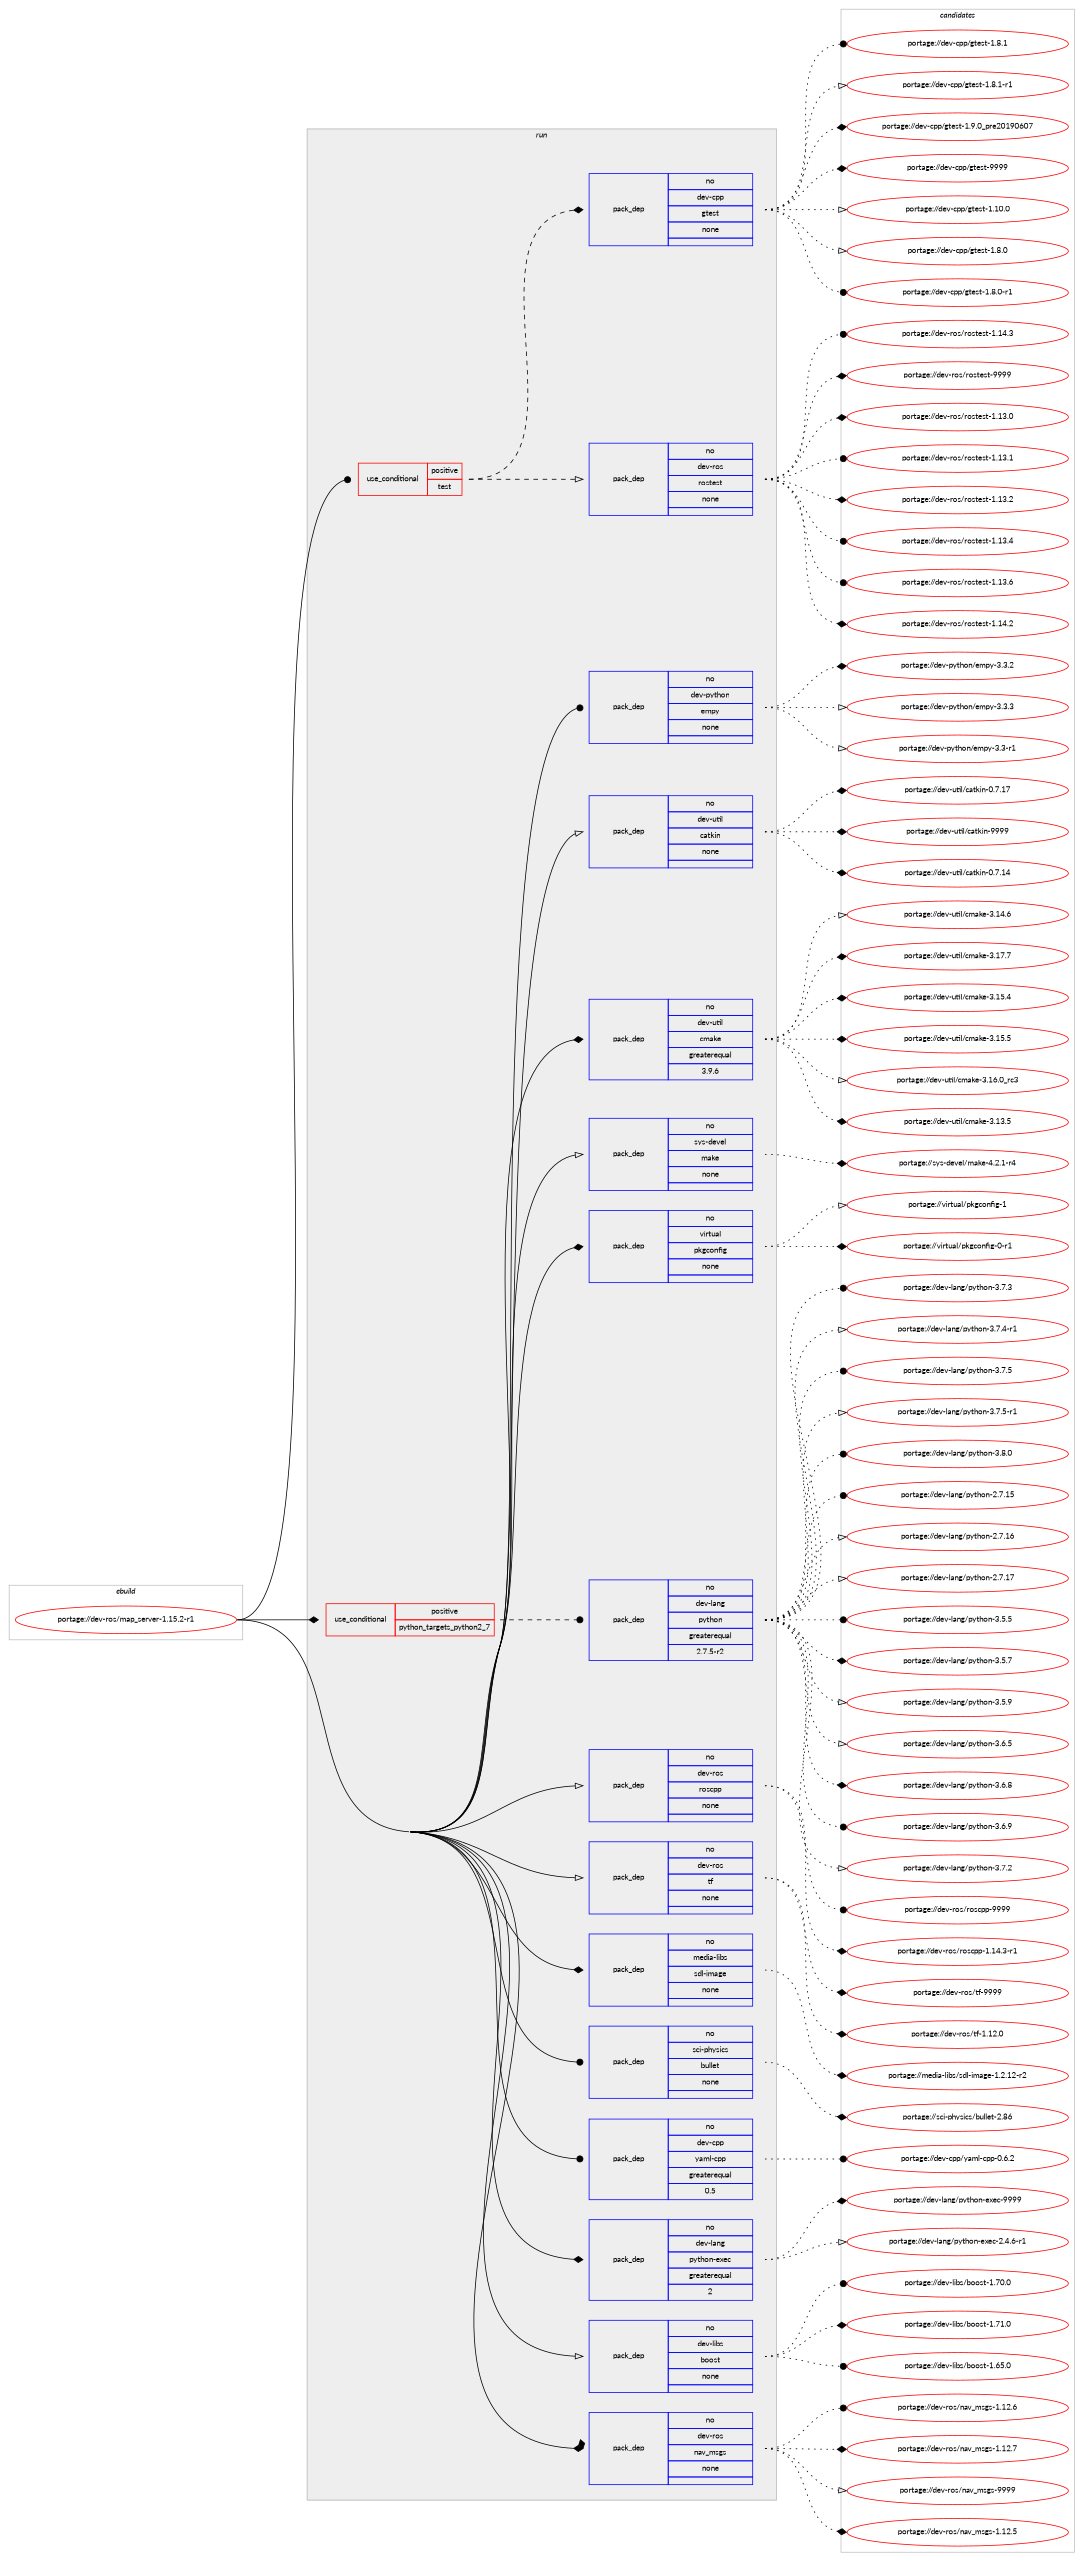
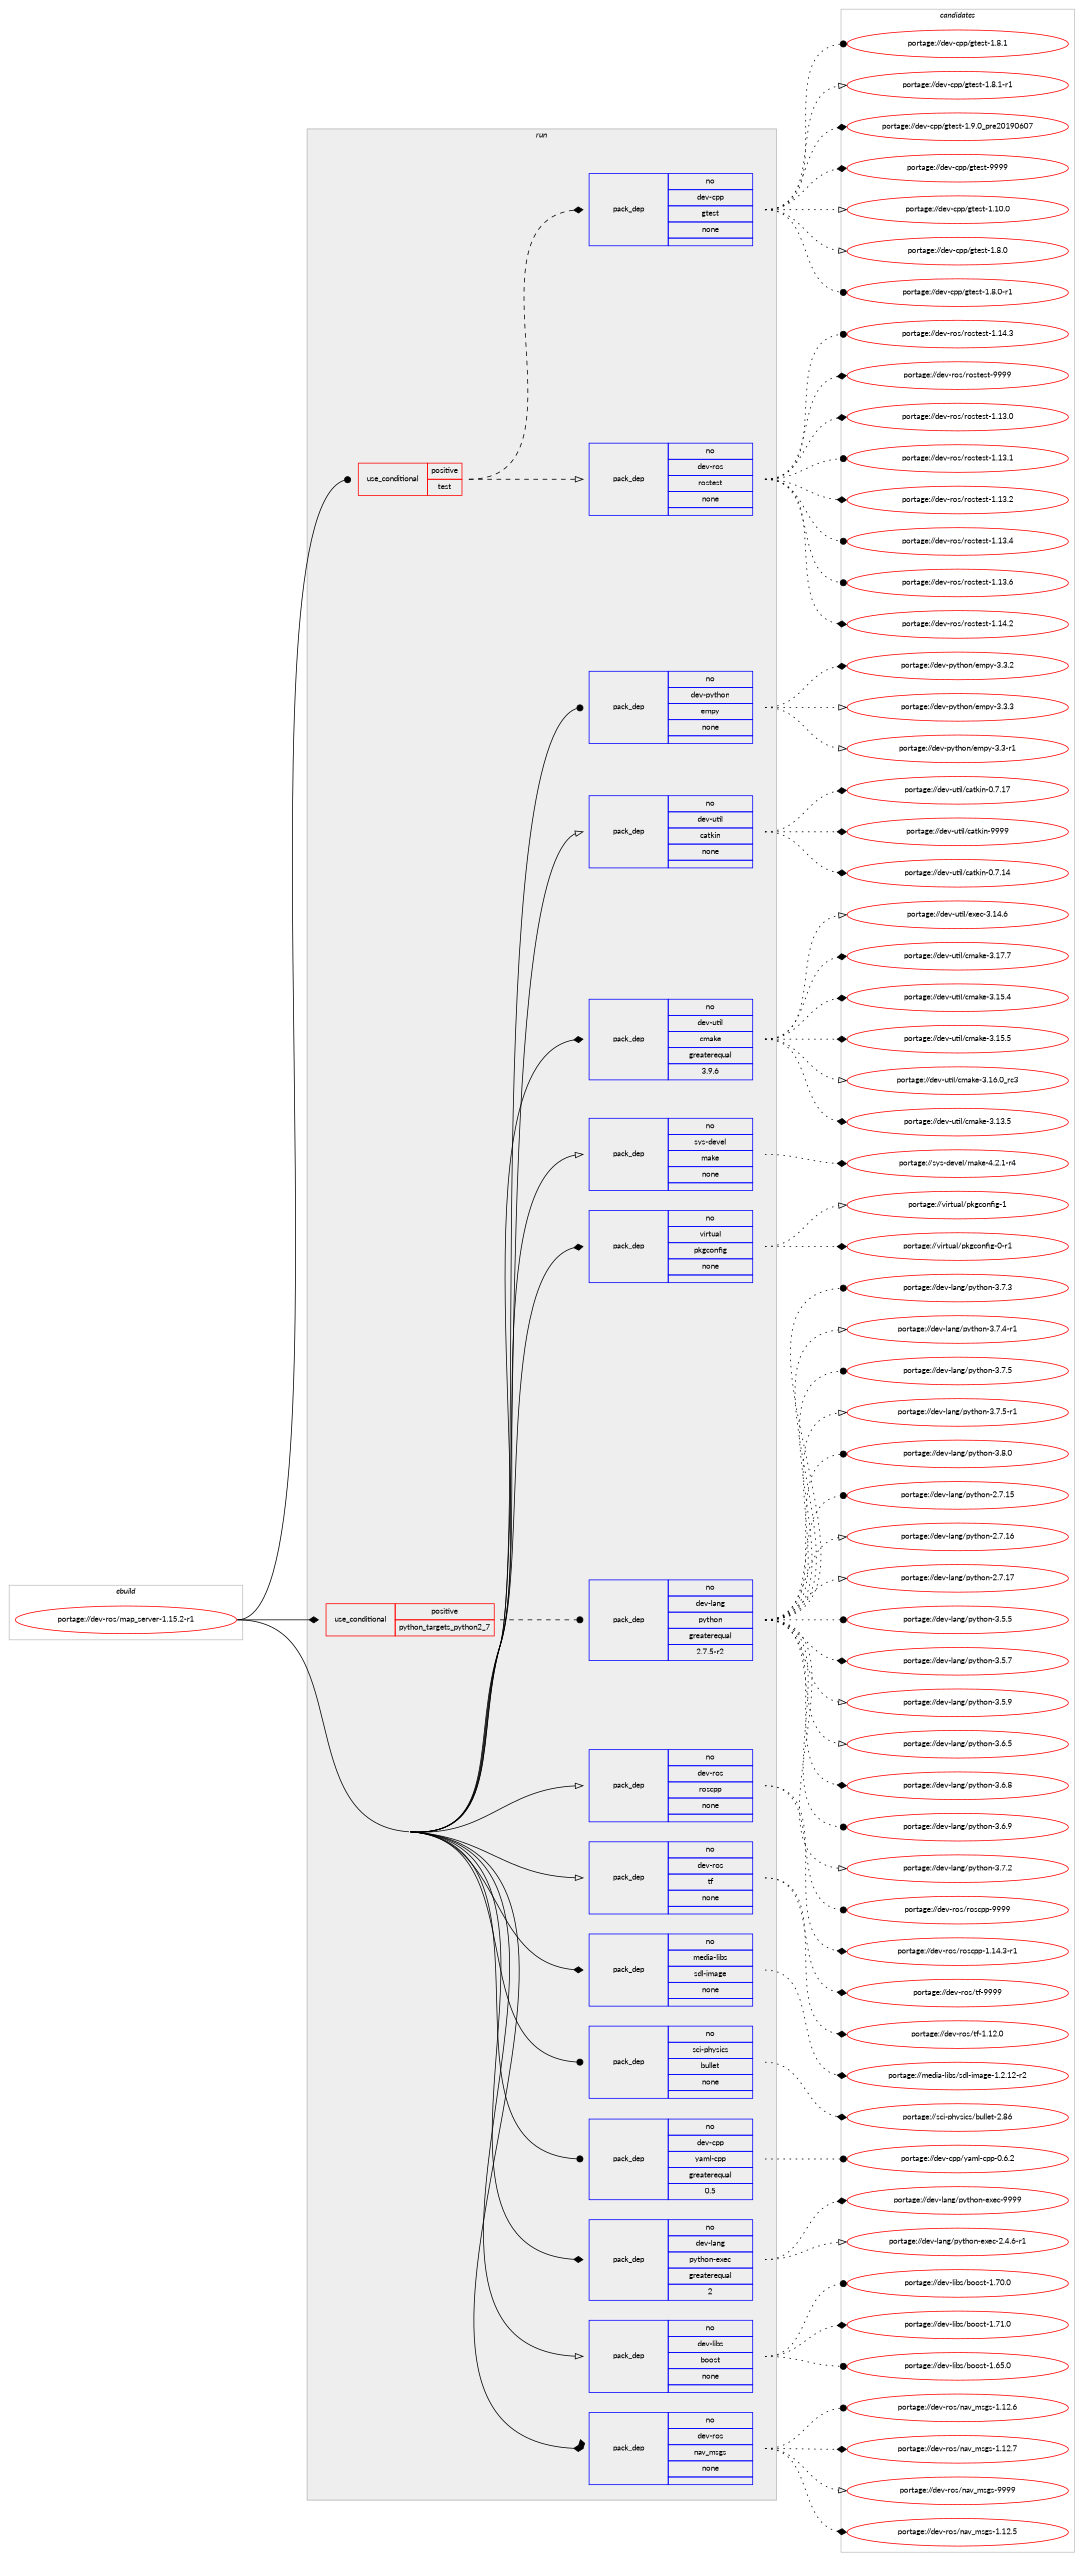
(958, 915) -> (958, 915)
